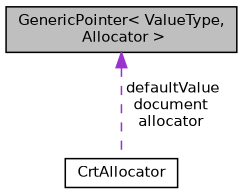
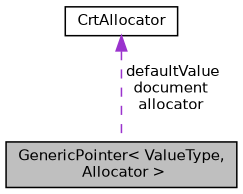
(121, 113) -> (121, 96)
